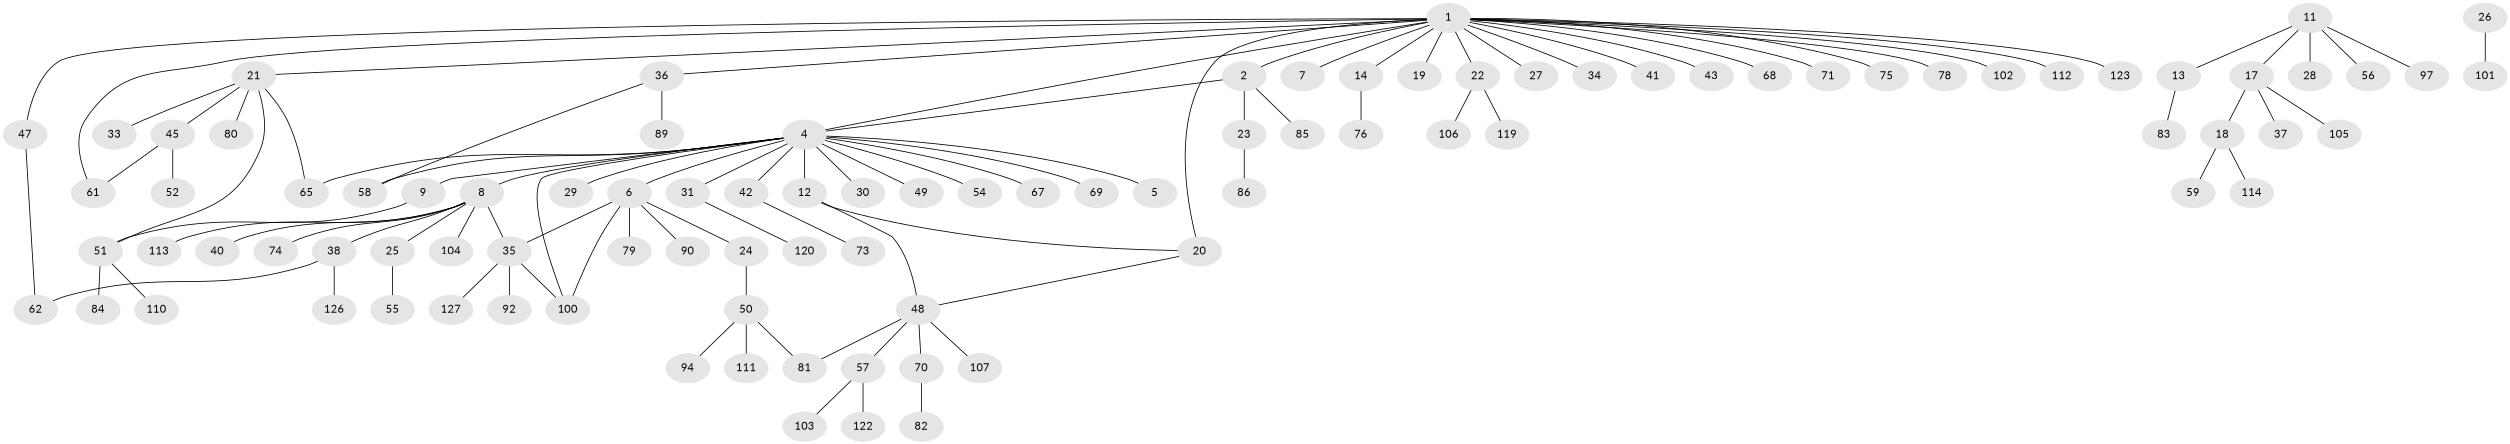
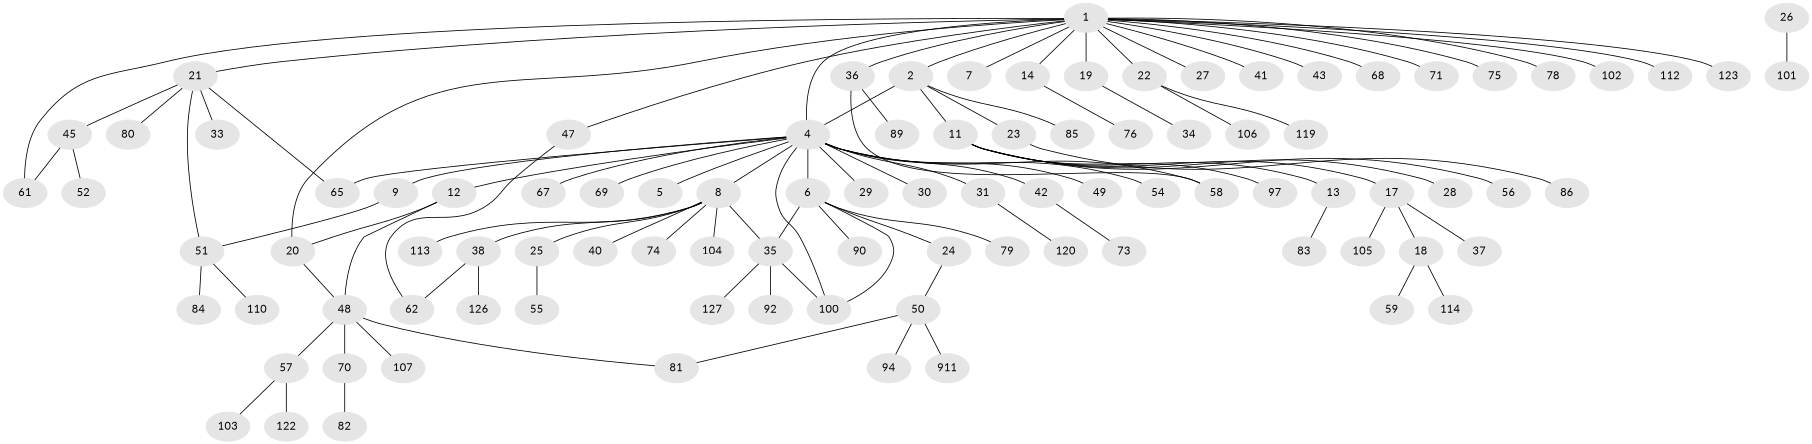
(1523, 45) -> (1137, 105)
none -> (933, 105)
(746, 368) -> (947, 368)
